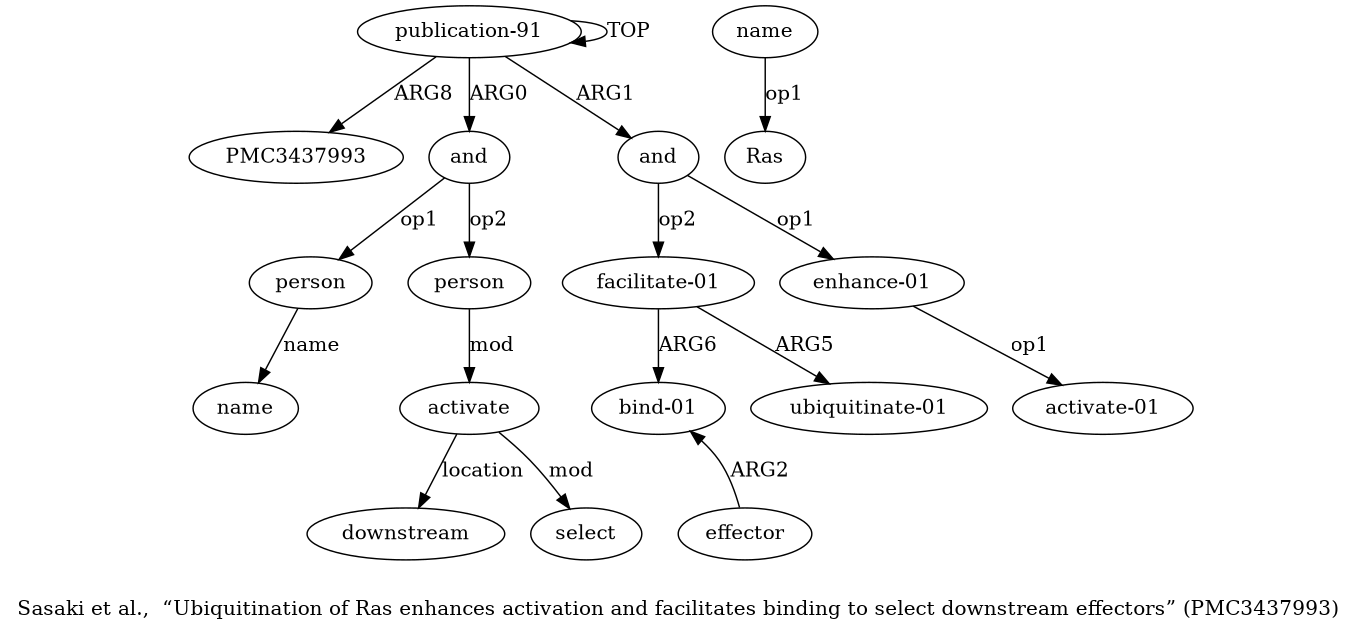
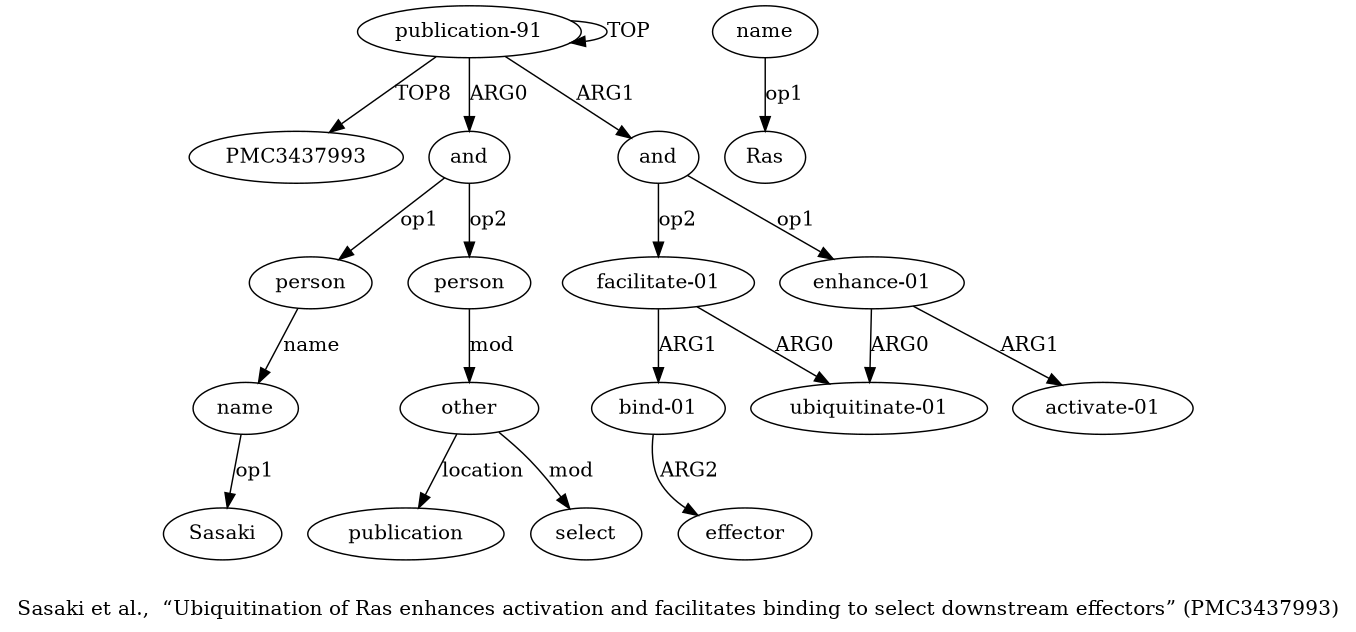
(424, 95) -> (424, 95)
none -> (871, 338)
(688, 346) -> (688, 346)
(805, 346) -> (805, 346)
(1030, 346) -> (1030, 346)
(469, 408) -> (469, 408)
(726, 471) -> (657, 476)
none -> (223, 534)
(406, 534) -> (406, 534)
